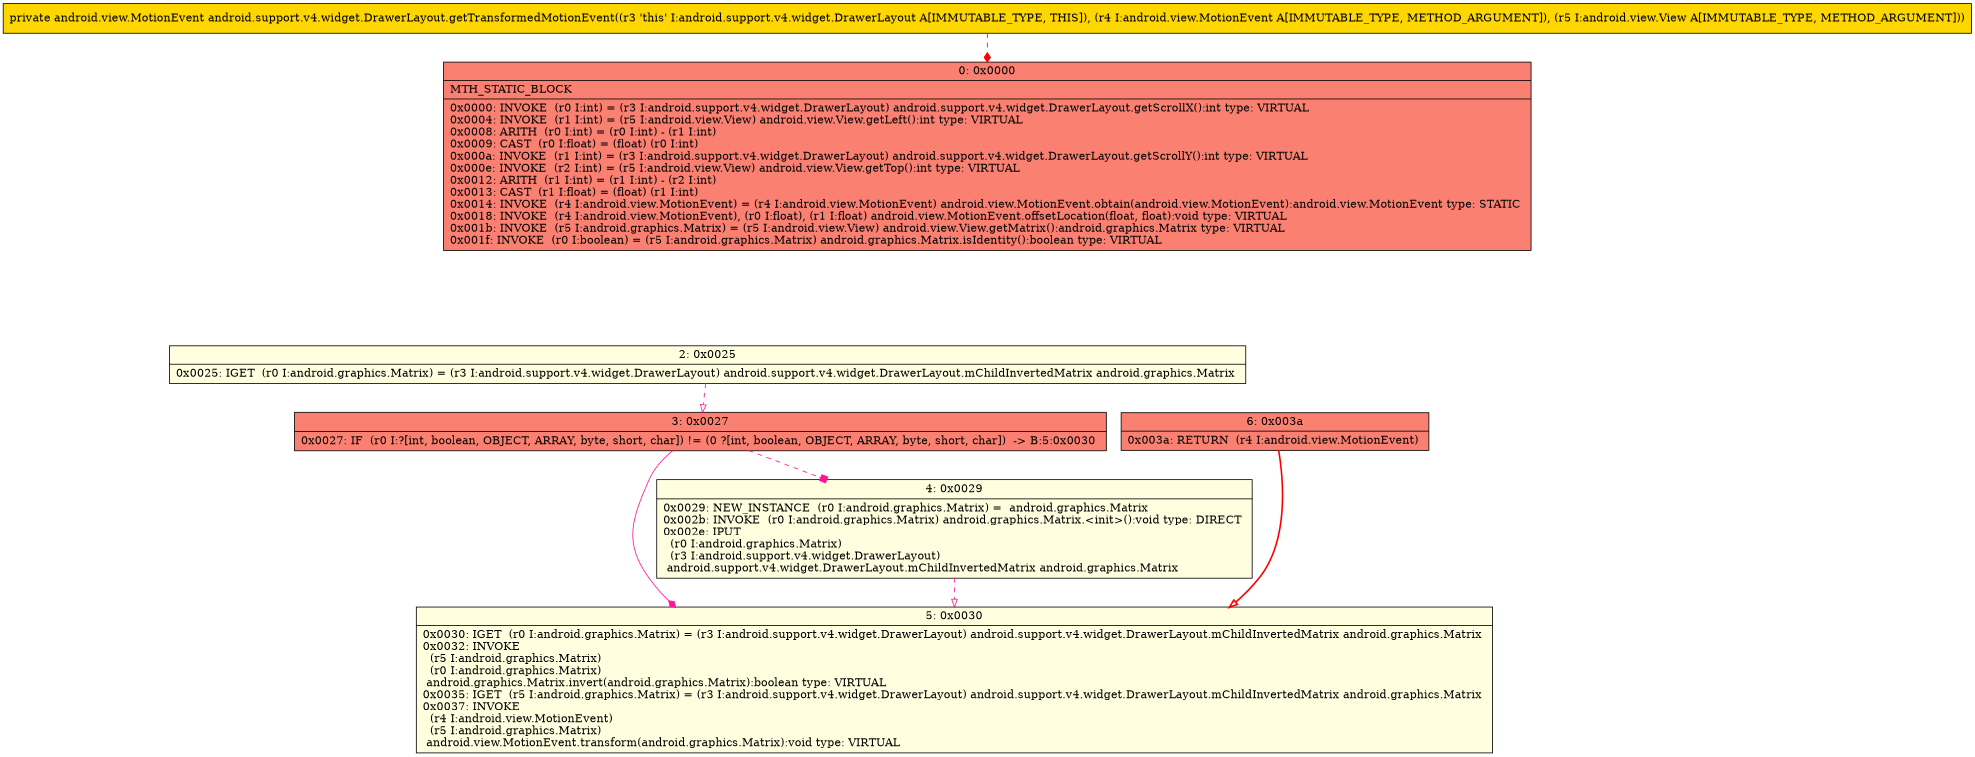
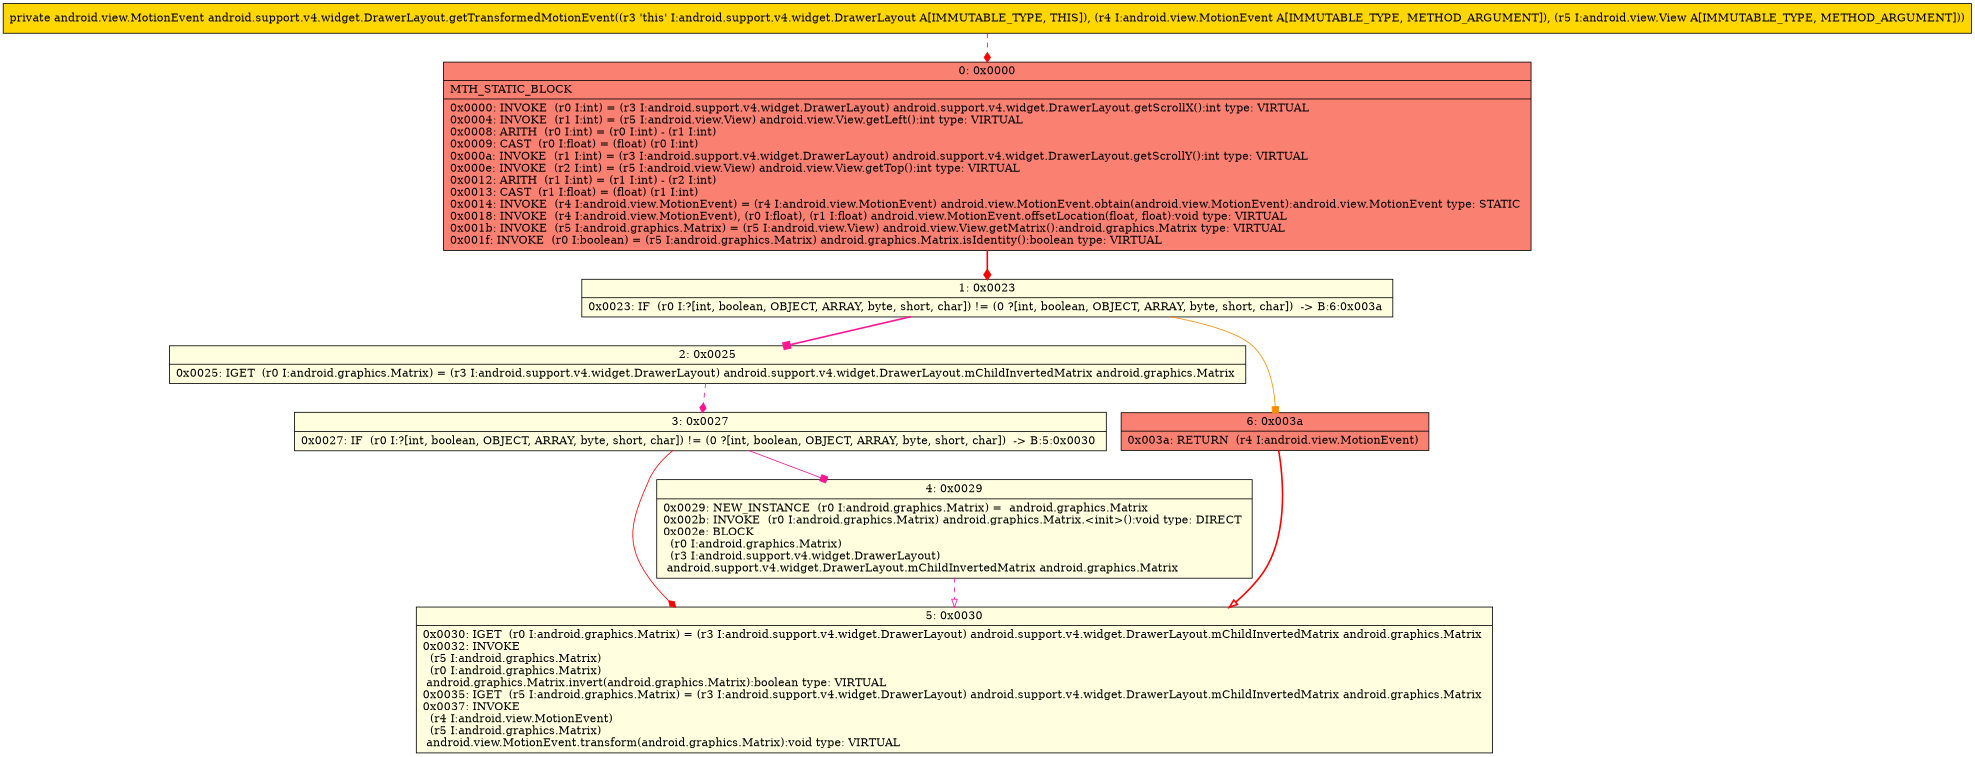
none -> (987, 298)
(704, 394) -> (704, 394)
(700, 432) -> (700, 432)
(784, 464) -> (784, 464)
(634, 525) -> (634, 525)
(706, 532) -> (712, 532)
